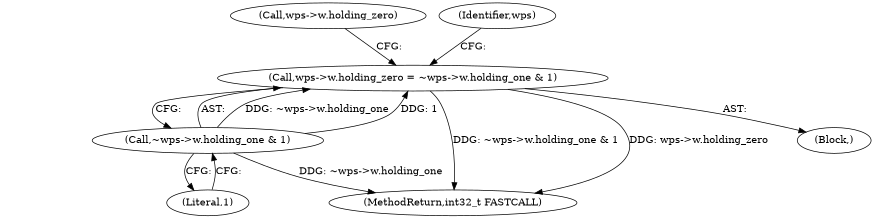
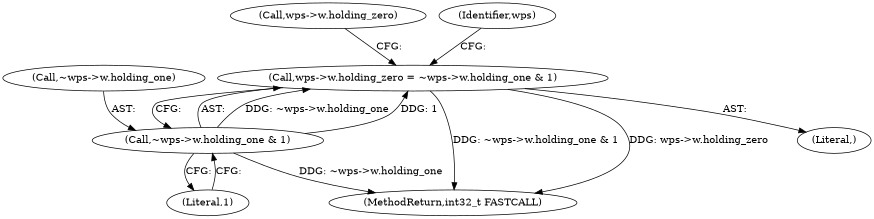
none -> (104, 78)
(834, 140) -> (834, 140)
